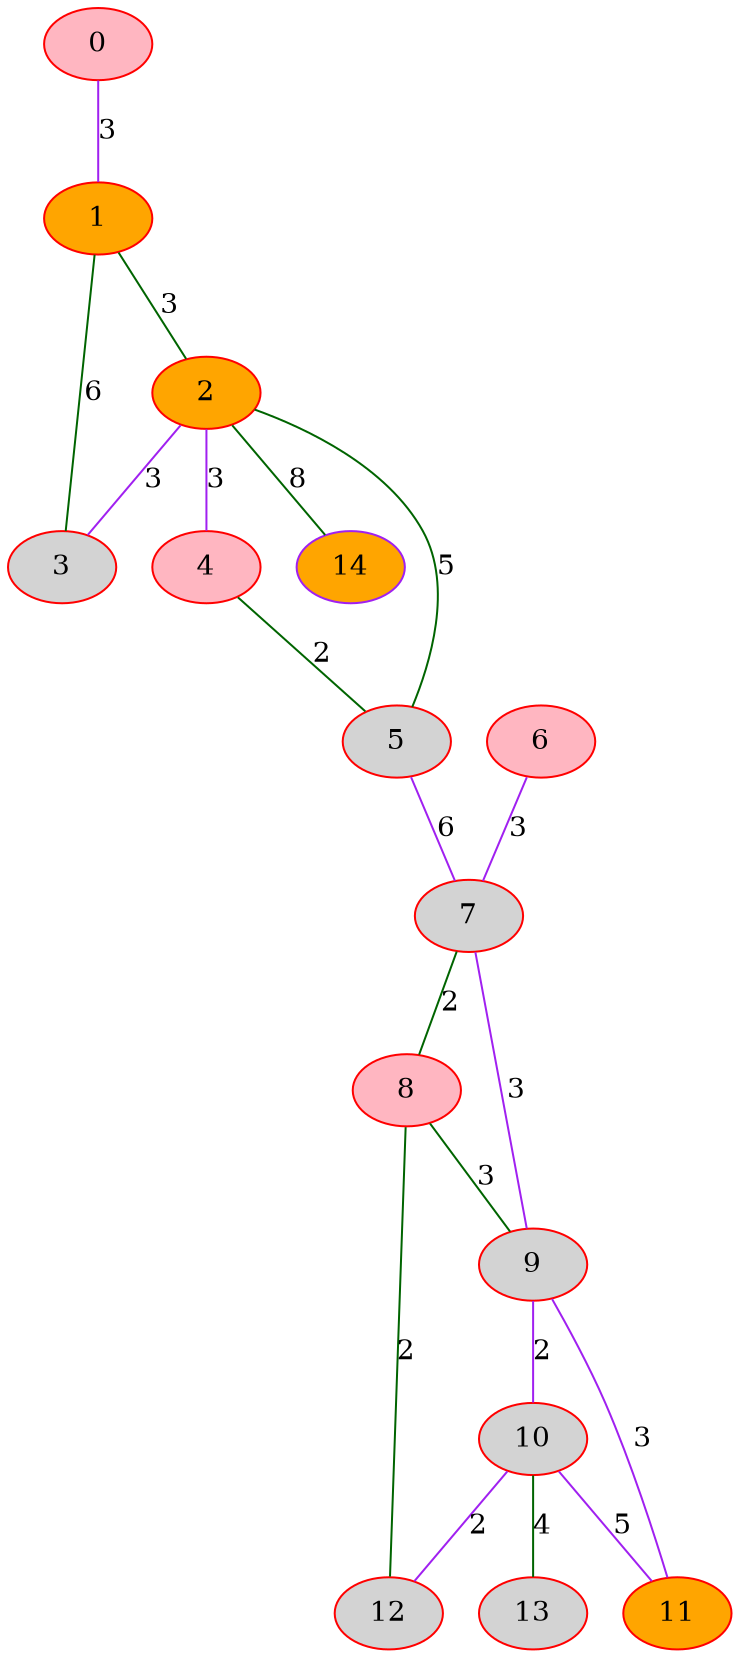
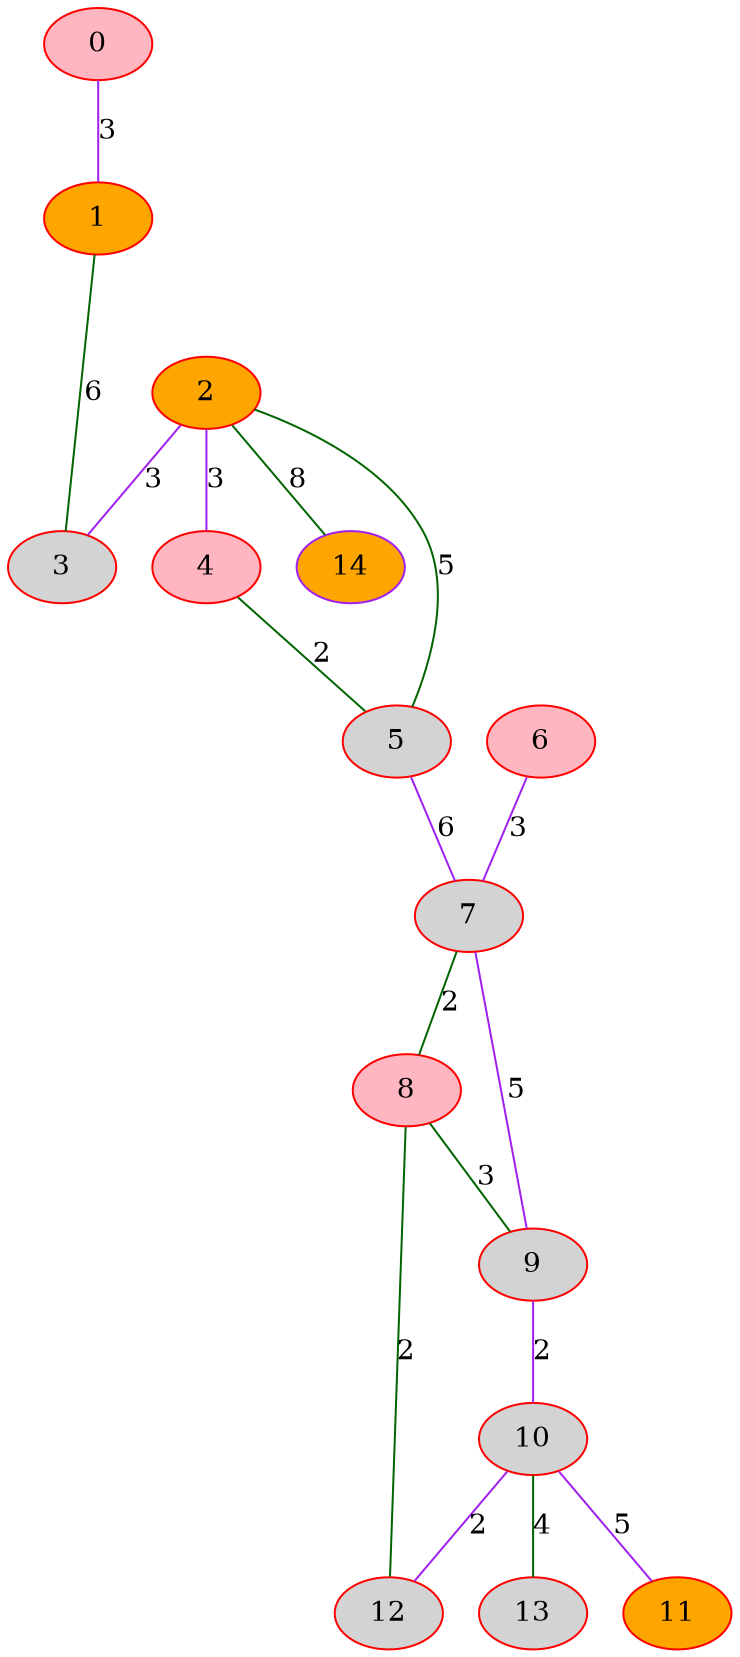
(152, 306) -> none
(517, 1090) -> (517, 1090)
(618, 1435) -> none
